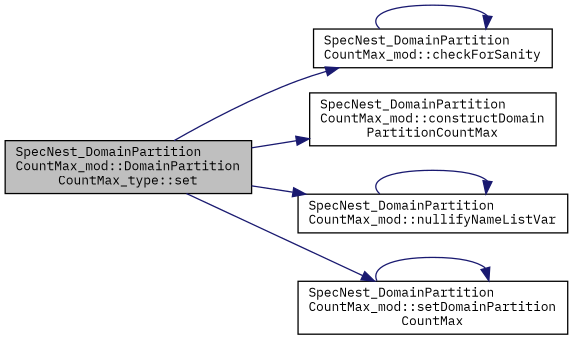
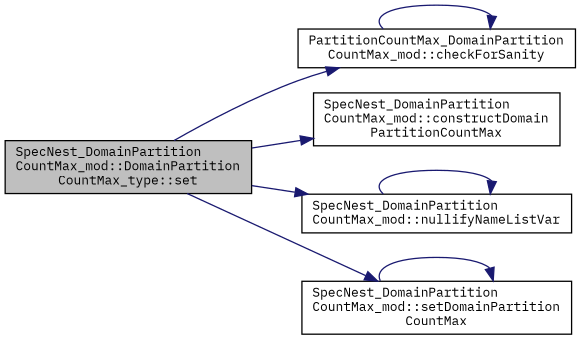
(433, 48) -> (437, 48)
